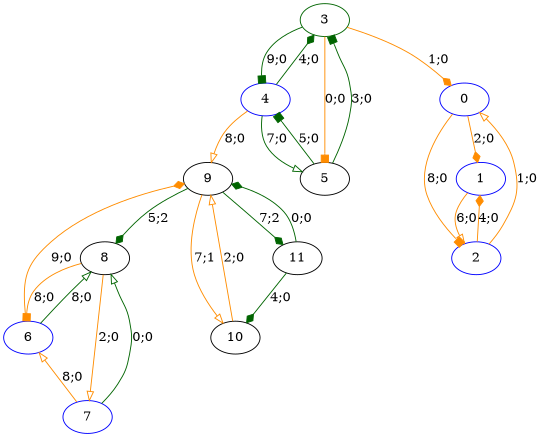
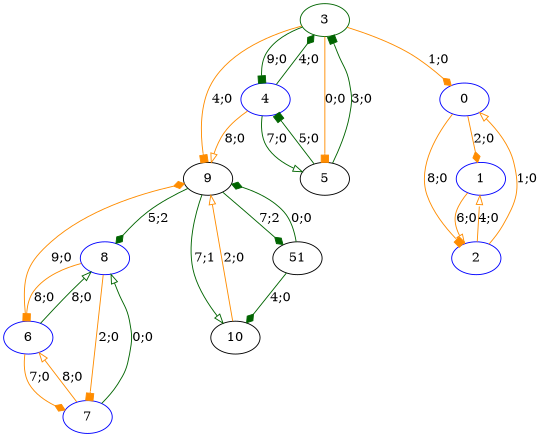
none -> (223, 68)
(478, 224) -> (478, 224)
(105, 258) -> (105, 258)
(192, 258) -> (192, 258)
(297, 258) -> (297, 258)
(97, 333) -> (97, 333)
none -> (30, 385)
